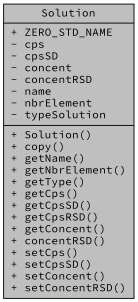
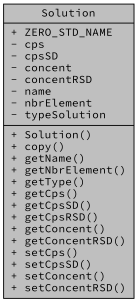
(59, 241) -> (69, 241)
